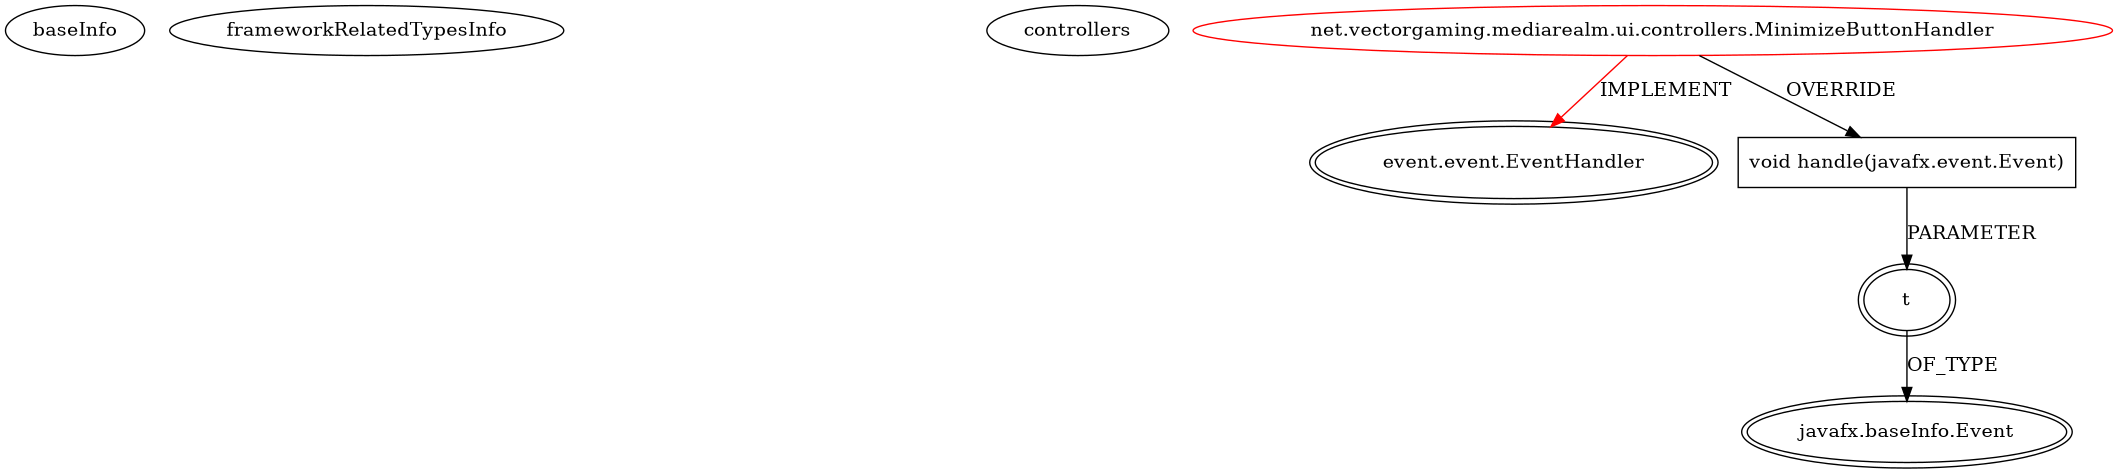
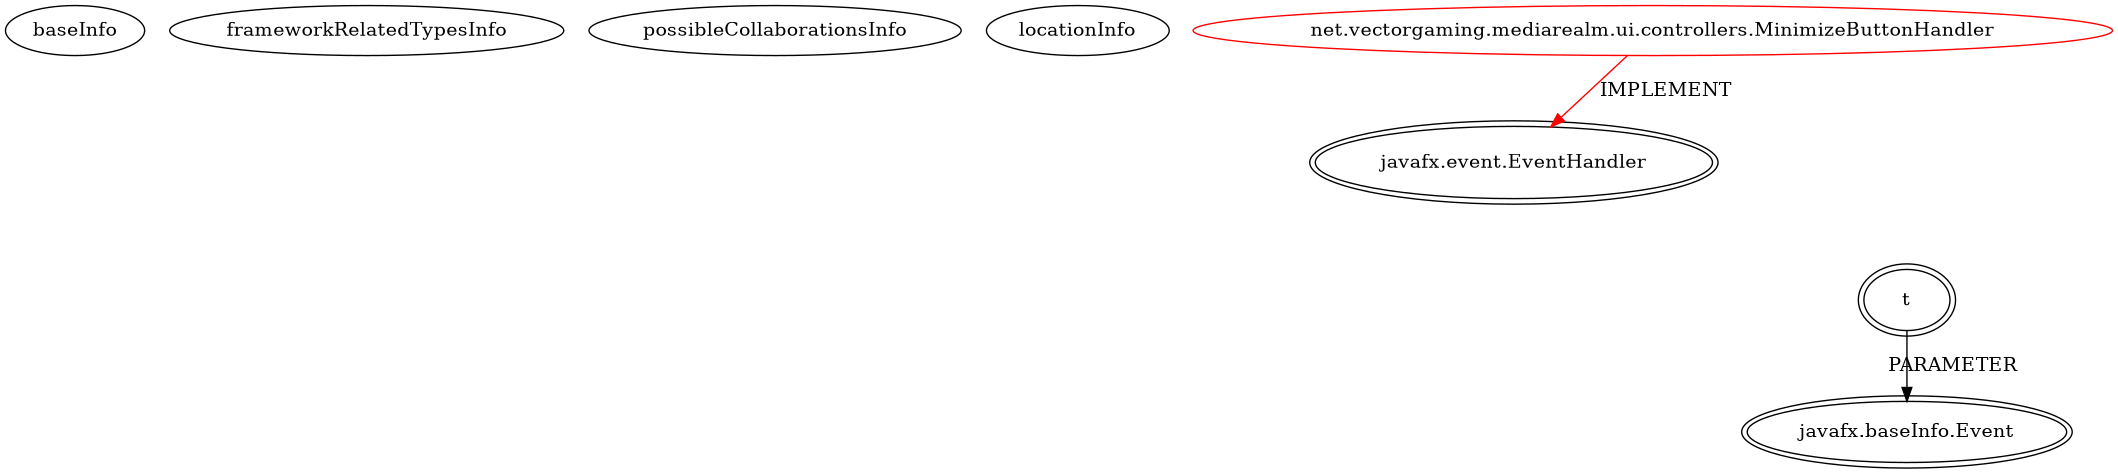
none -> (775, 31)
(1078, 31) -> (1078, 31)
(1514, 162) -> (1514, 162)
(1907, 162) -> none
(1953, 366) -> (1953, 366)
